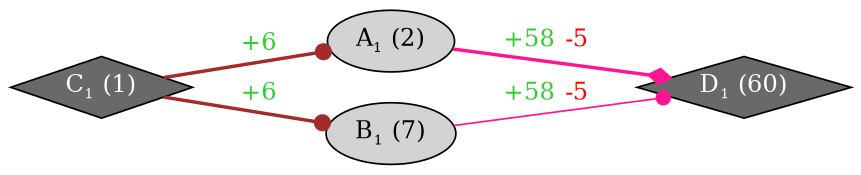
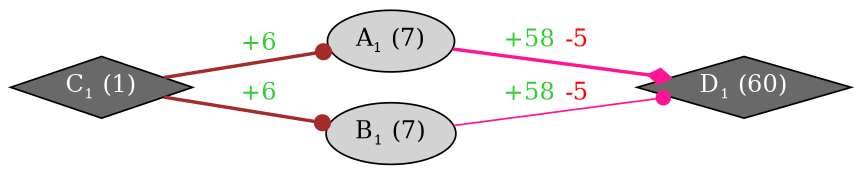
(405, 39) -> (405, 39)
